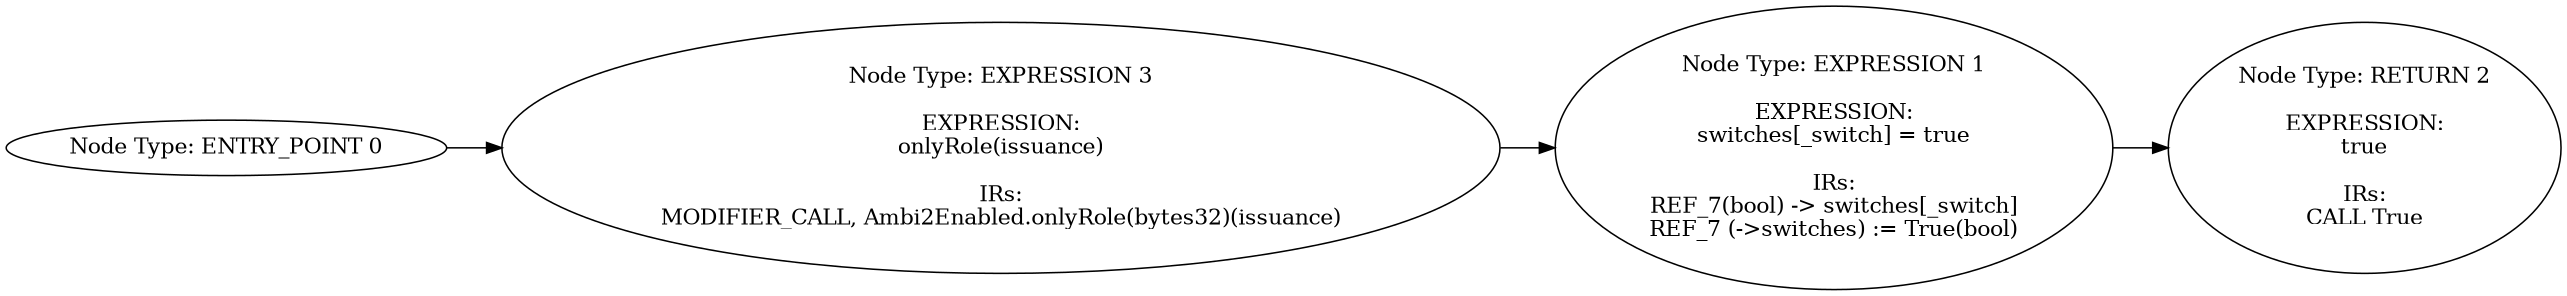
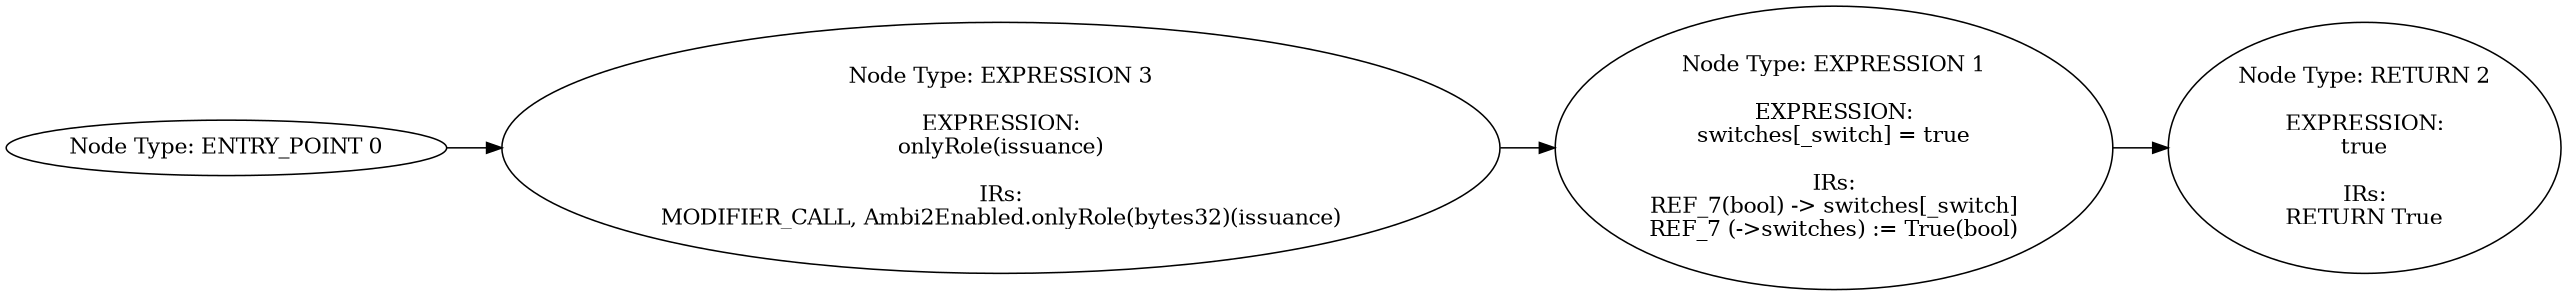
(2365, 148) -> (2365, 148)
